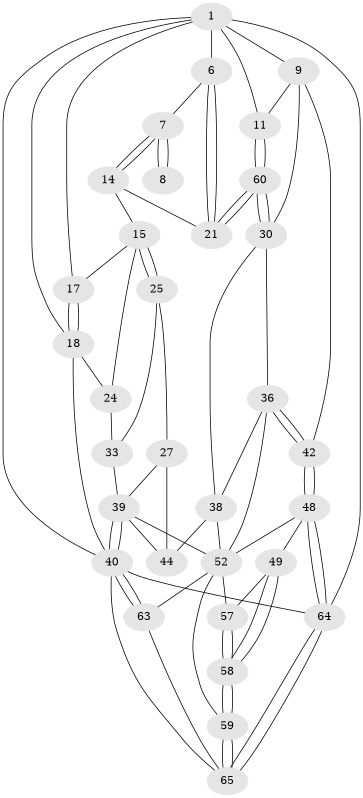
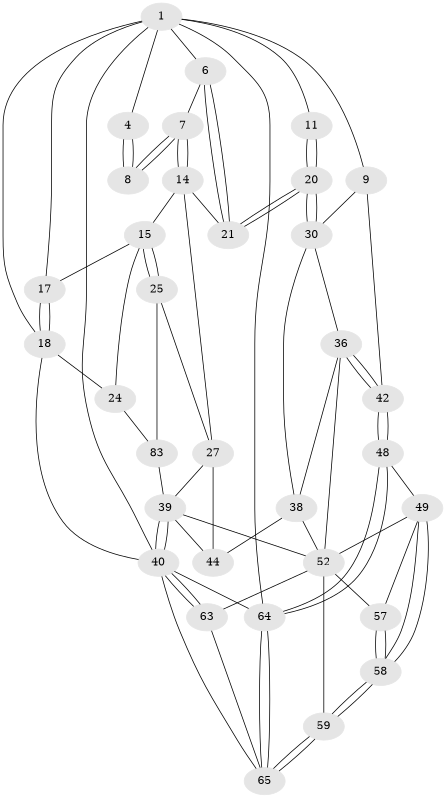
(279, 99) -> none
none -> (128, 126)
(260, 180) -> (312, 180)
none -> (198, 317)
(112, 453) -> (157, 453)
(265, 535) -> (373, 535)
